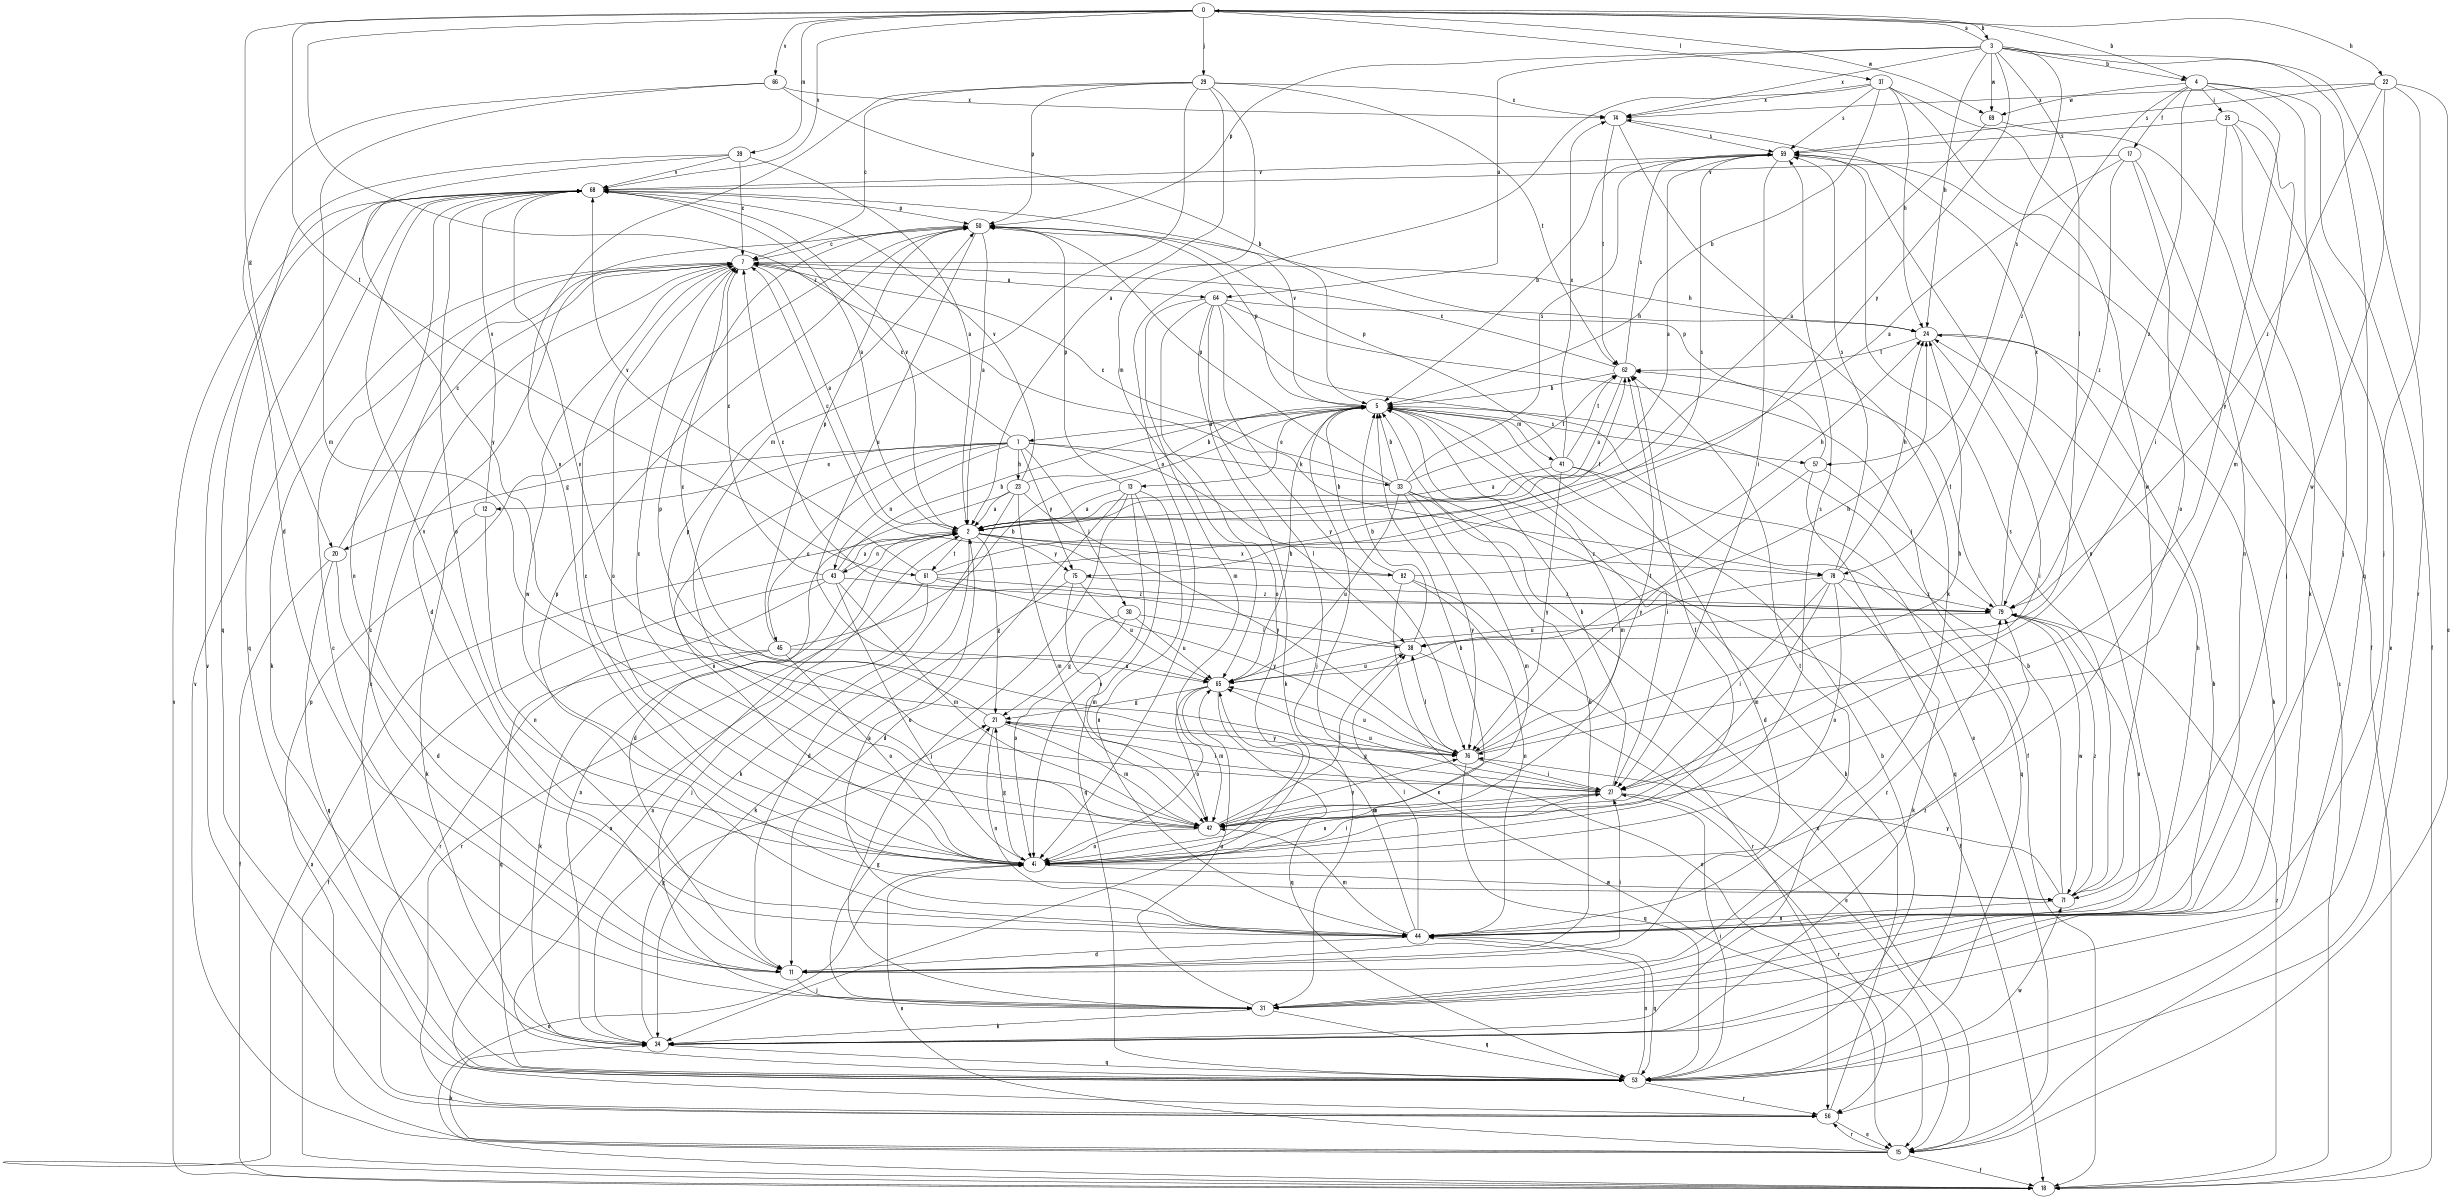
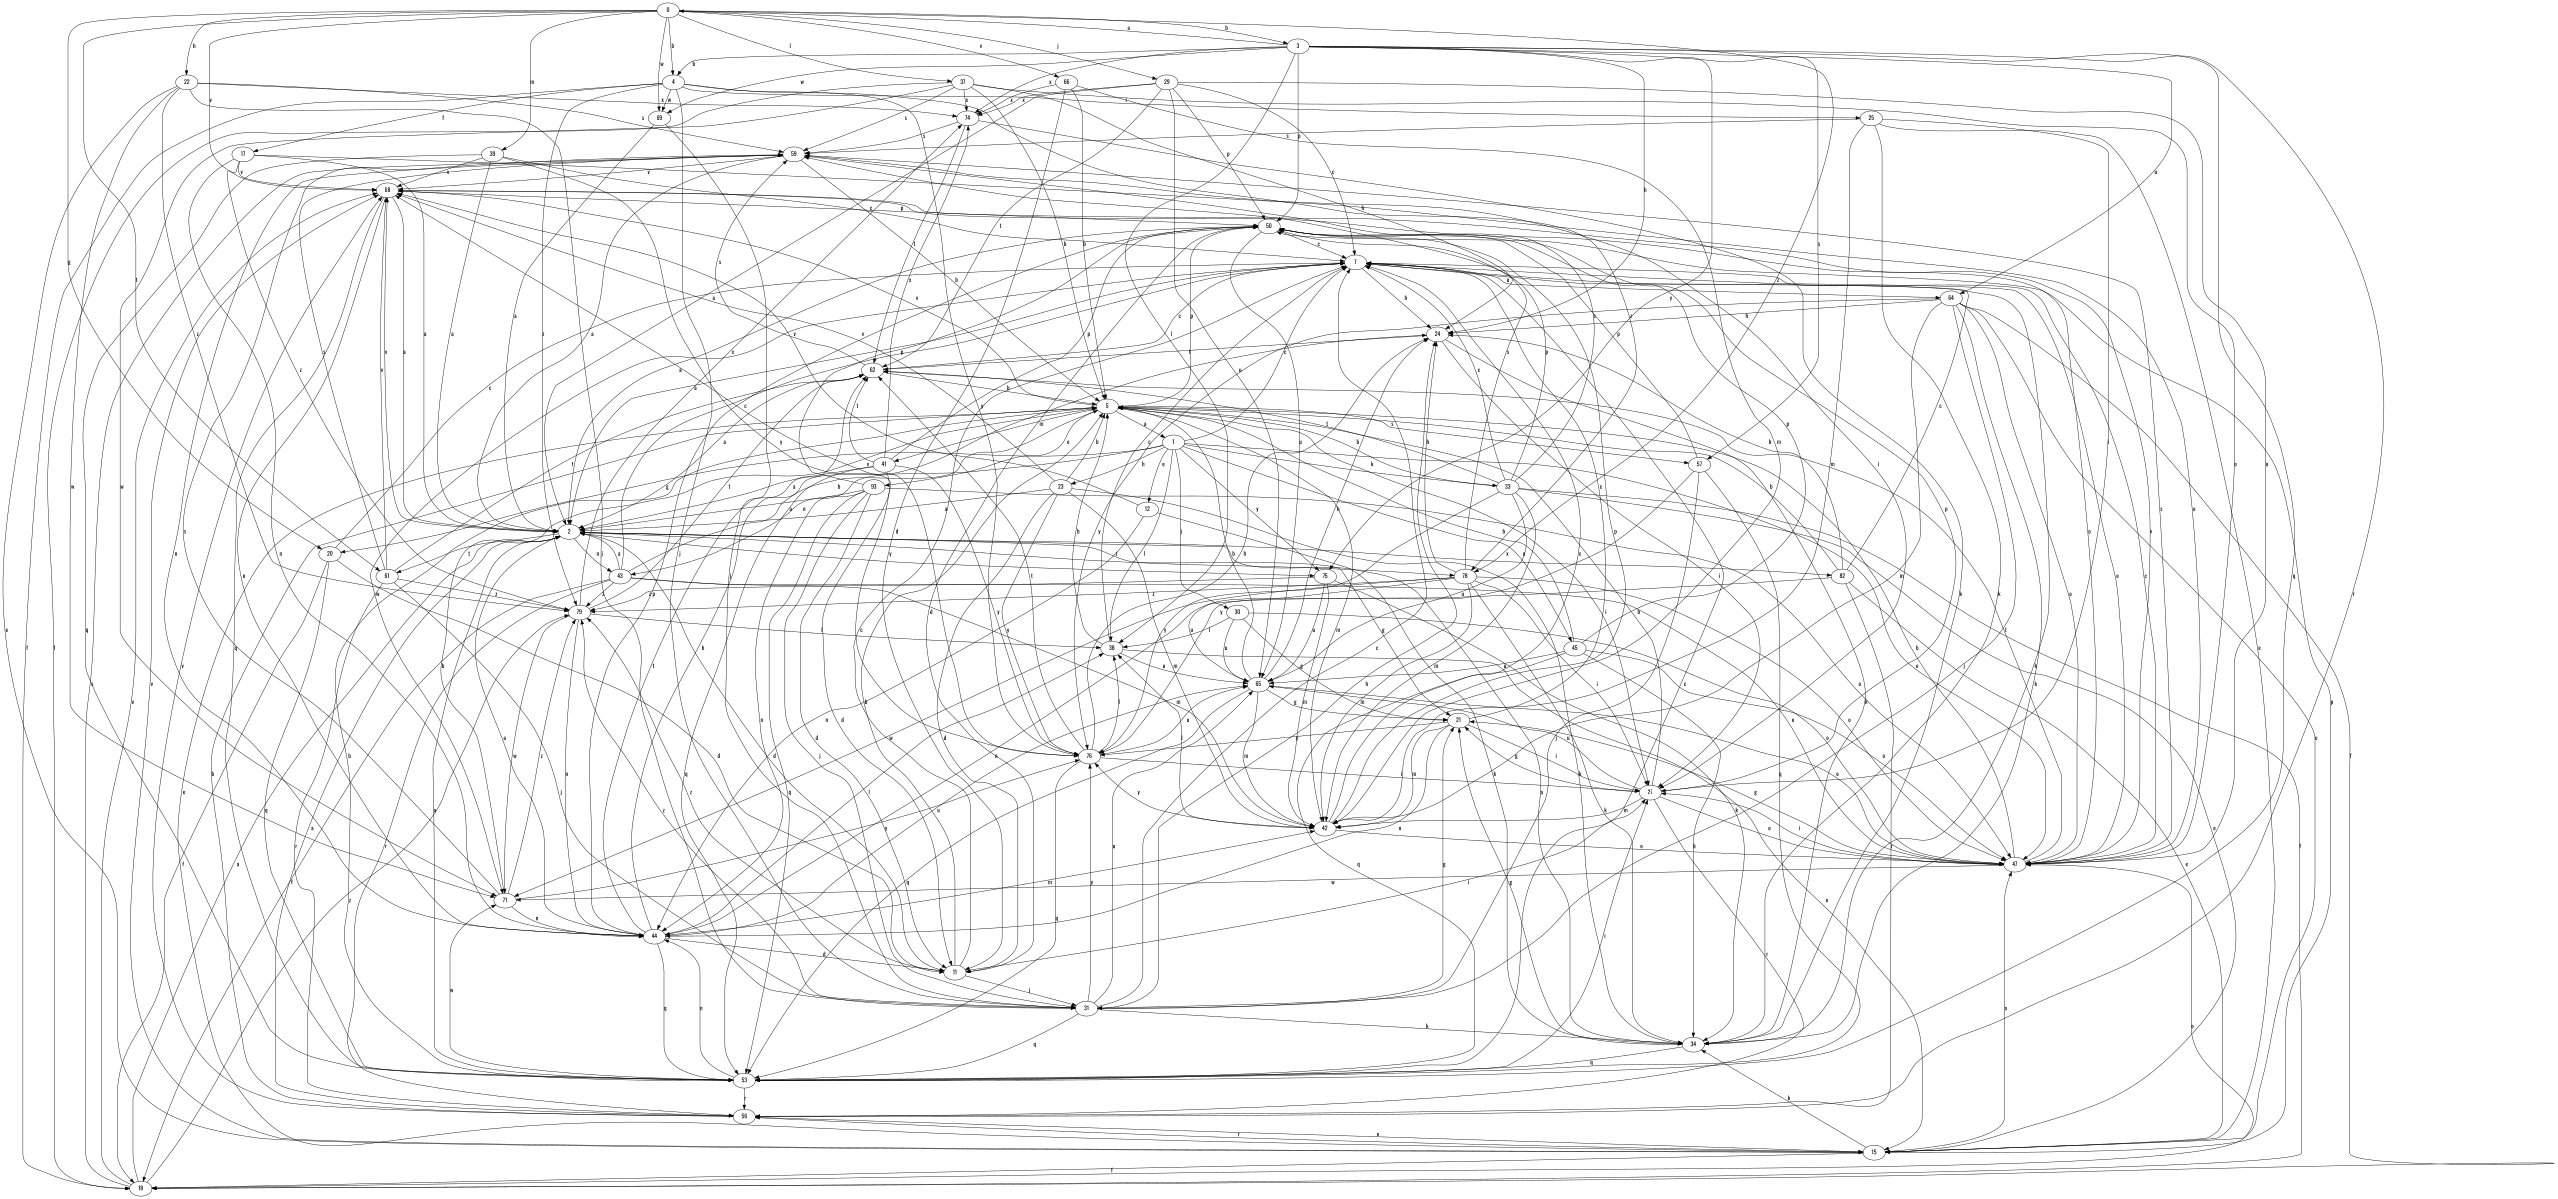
(1122, 370) -> (1240, 370)
(1130, 487) -> (874, 487)
(722, 498) -> none
(1908, 536) -> (1520, 851)
(270, 599) -> (2042, 442)
(1202, 646) -> (1091, 891)
none -> (976, 695)
